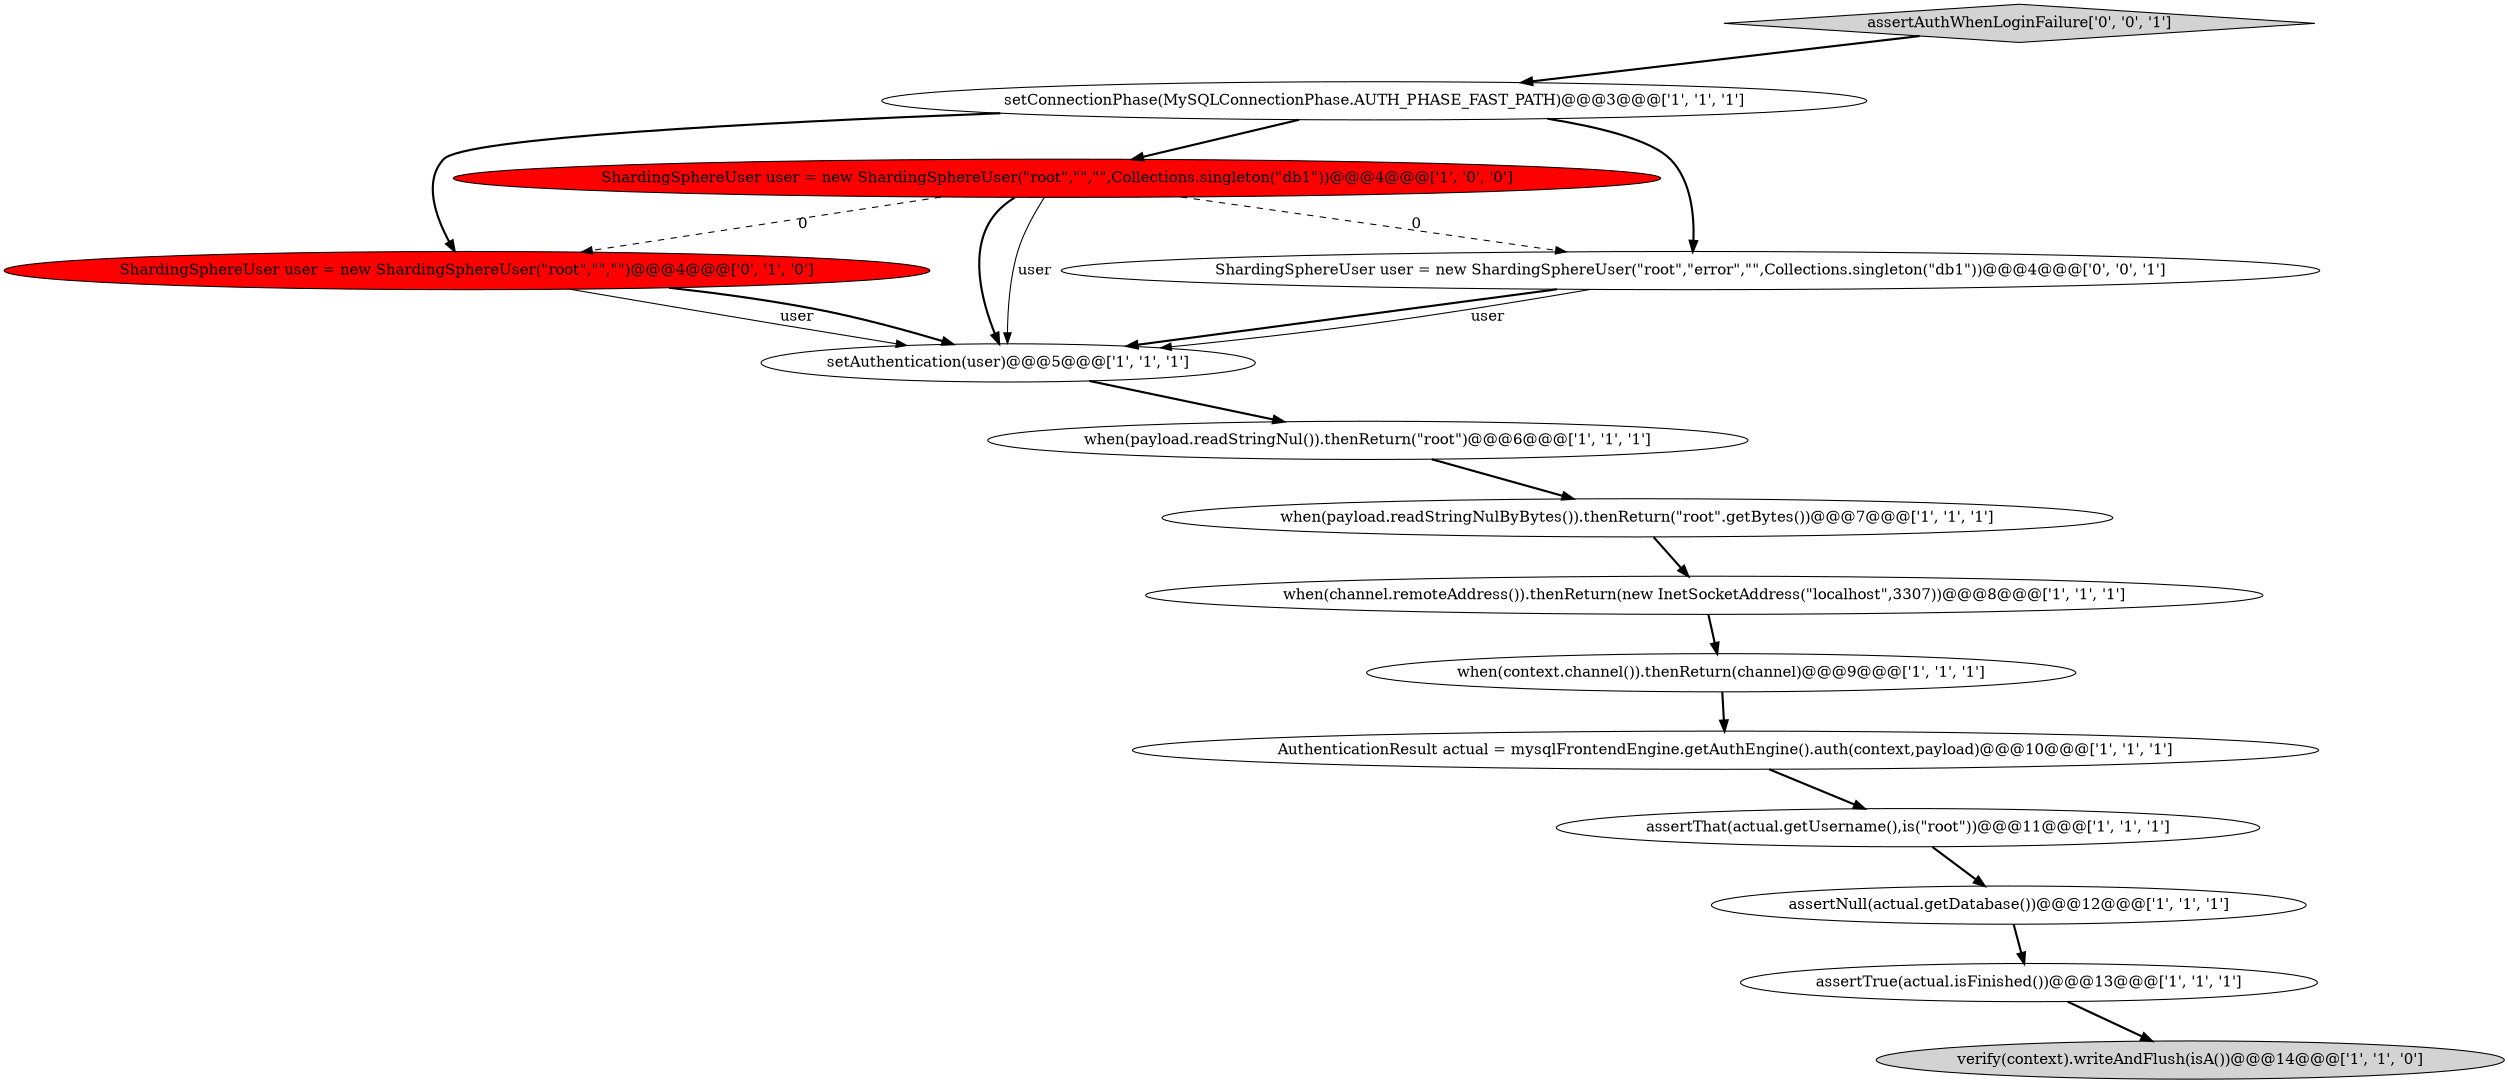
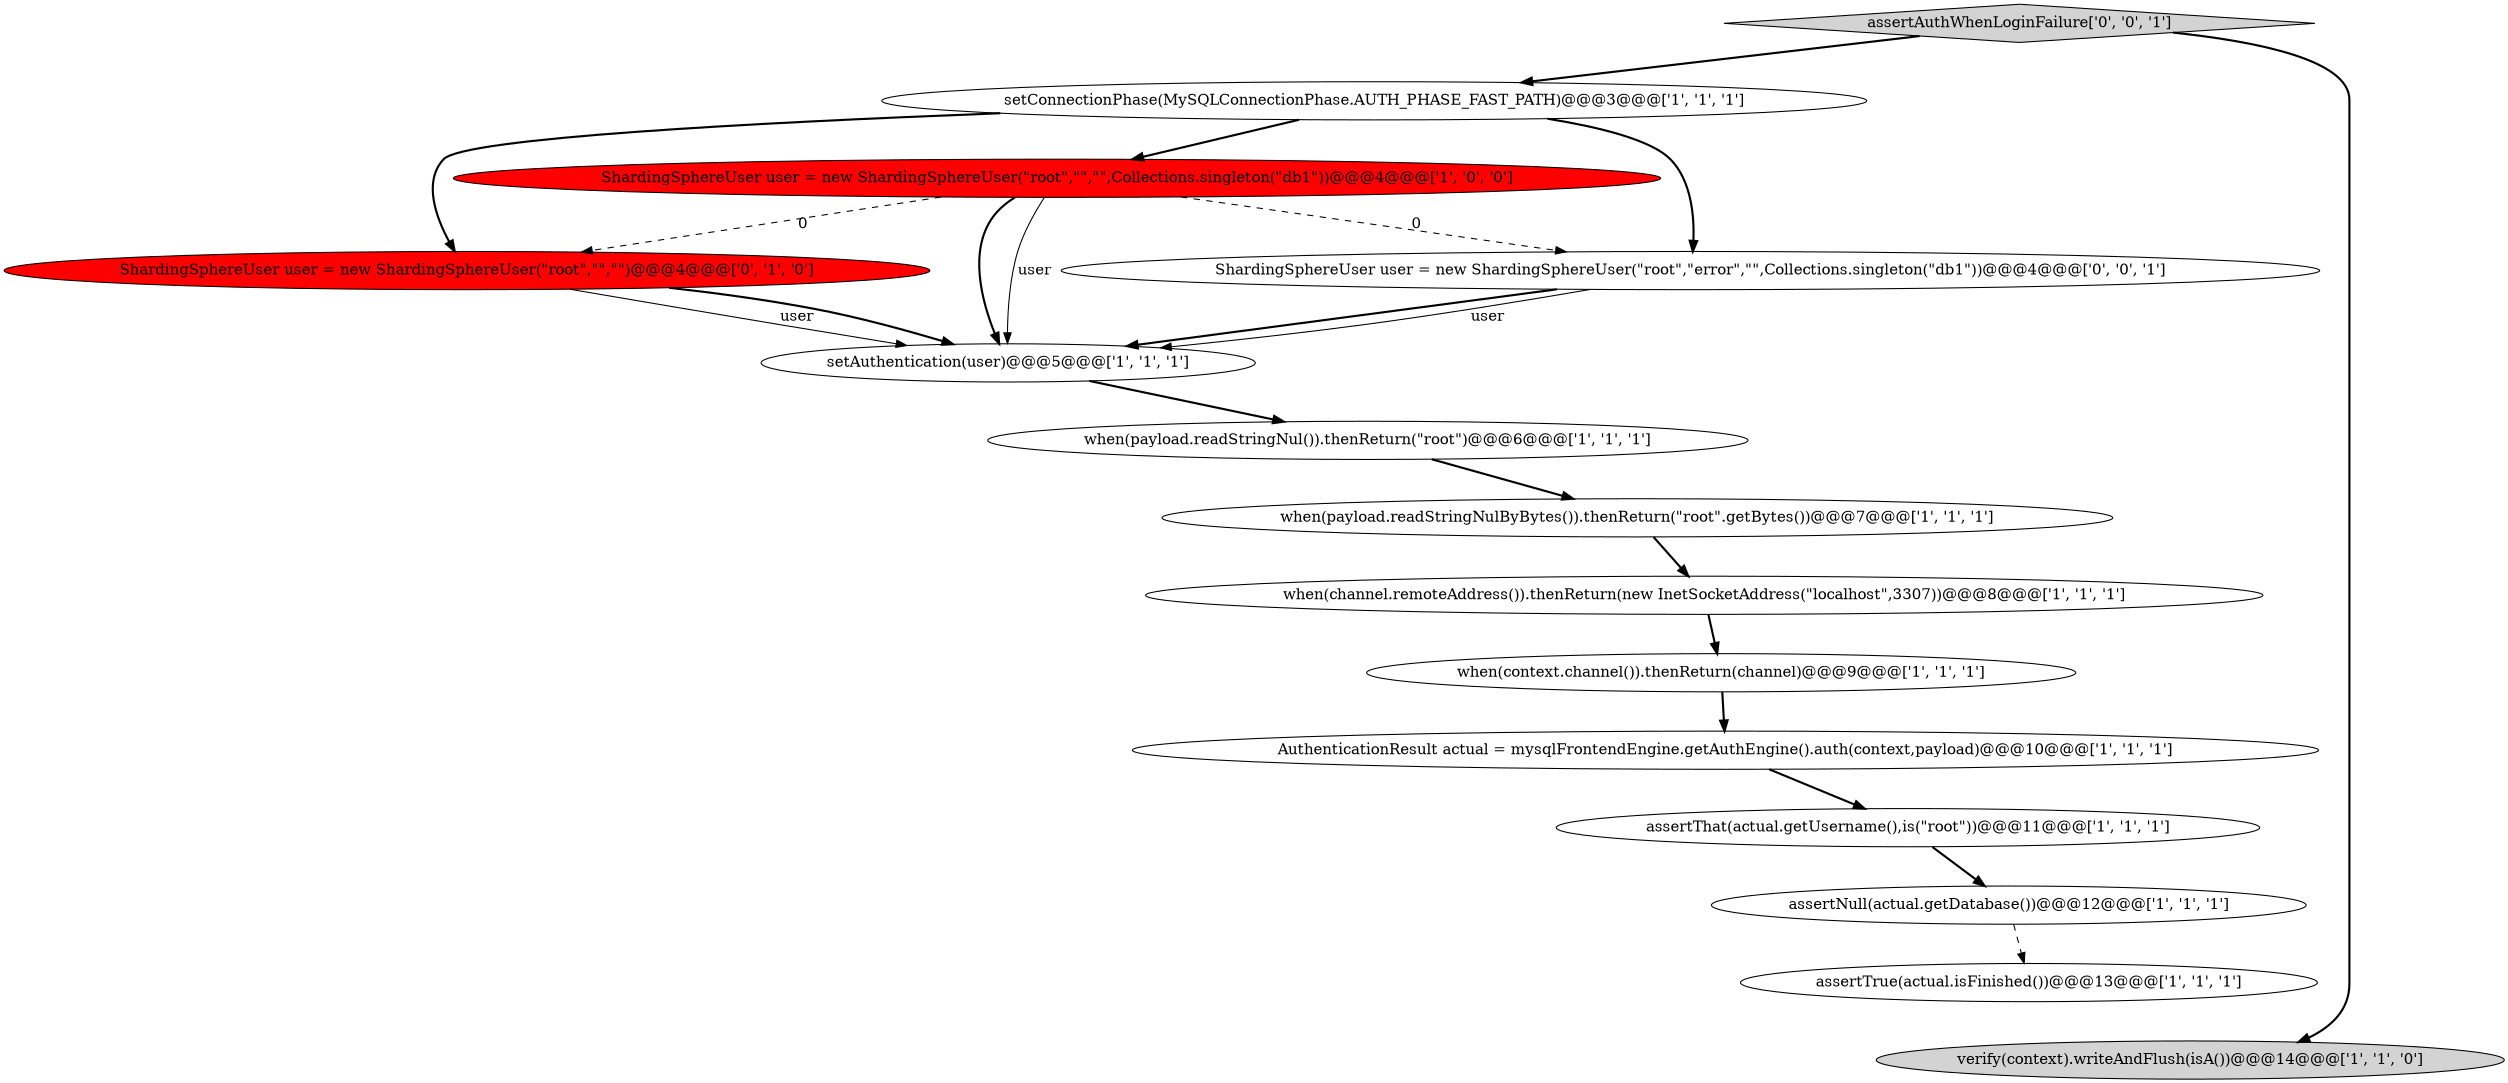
(2018, 939) -> (2018, 939)
(2105, 1019) -> (2349, 478)
